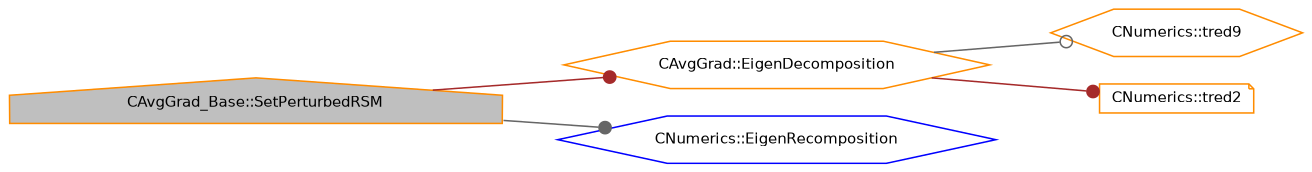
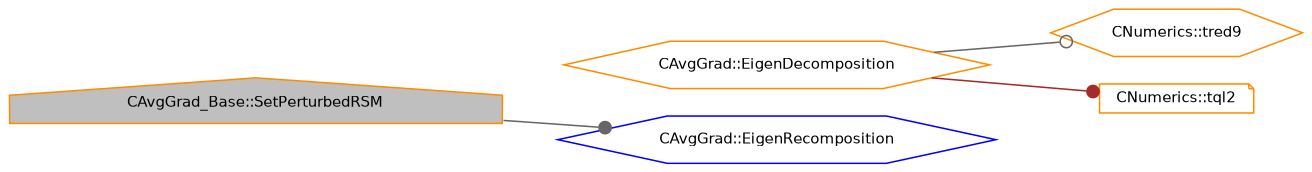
(518, 84) -> none
(1177, 98) -> (1177, 98)
(777, 140) -> (777, 140)
